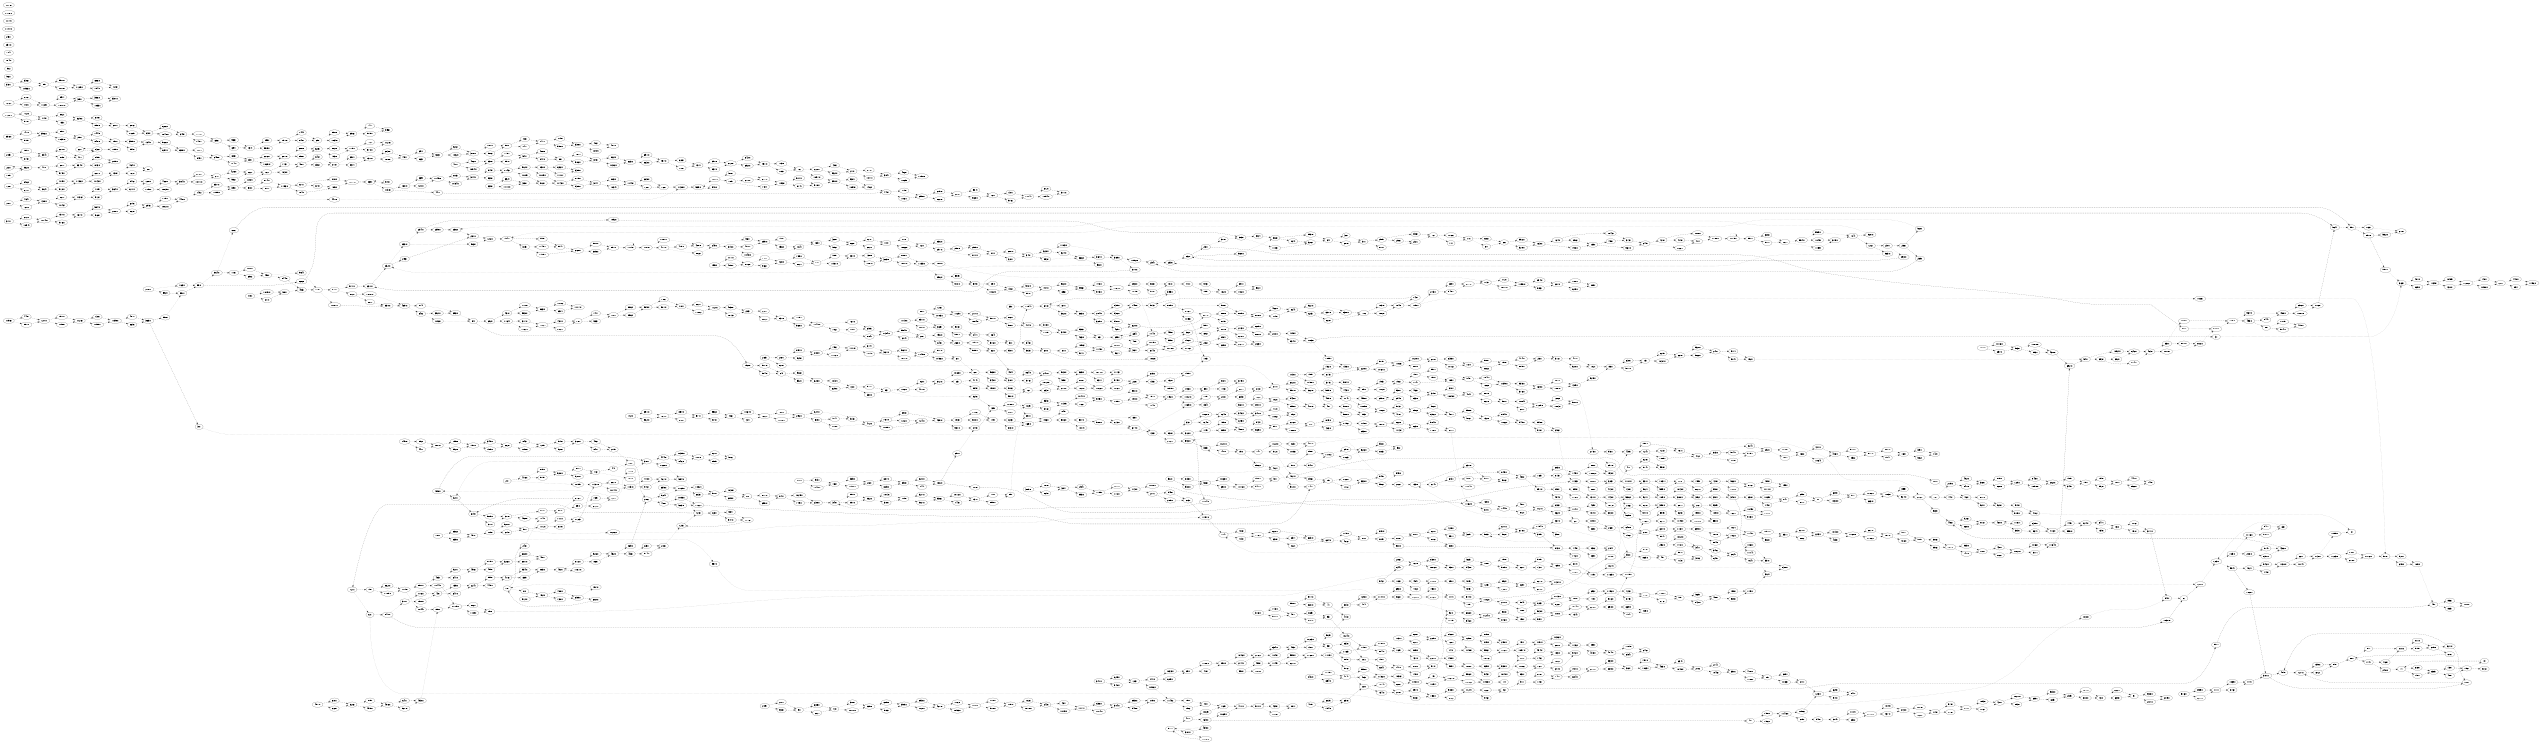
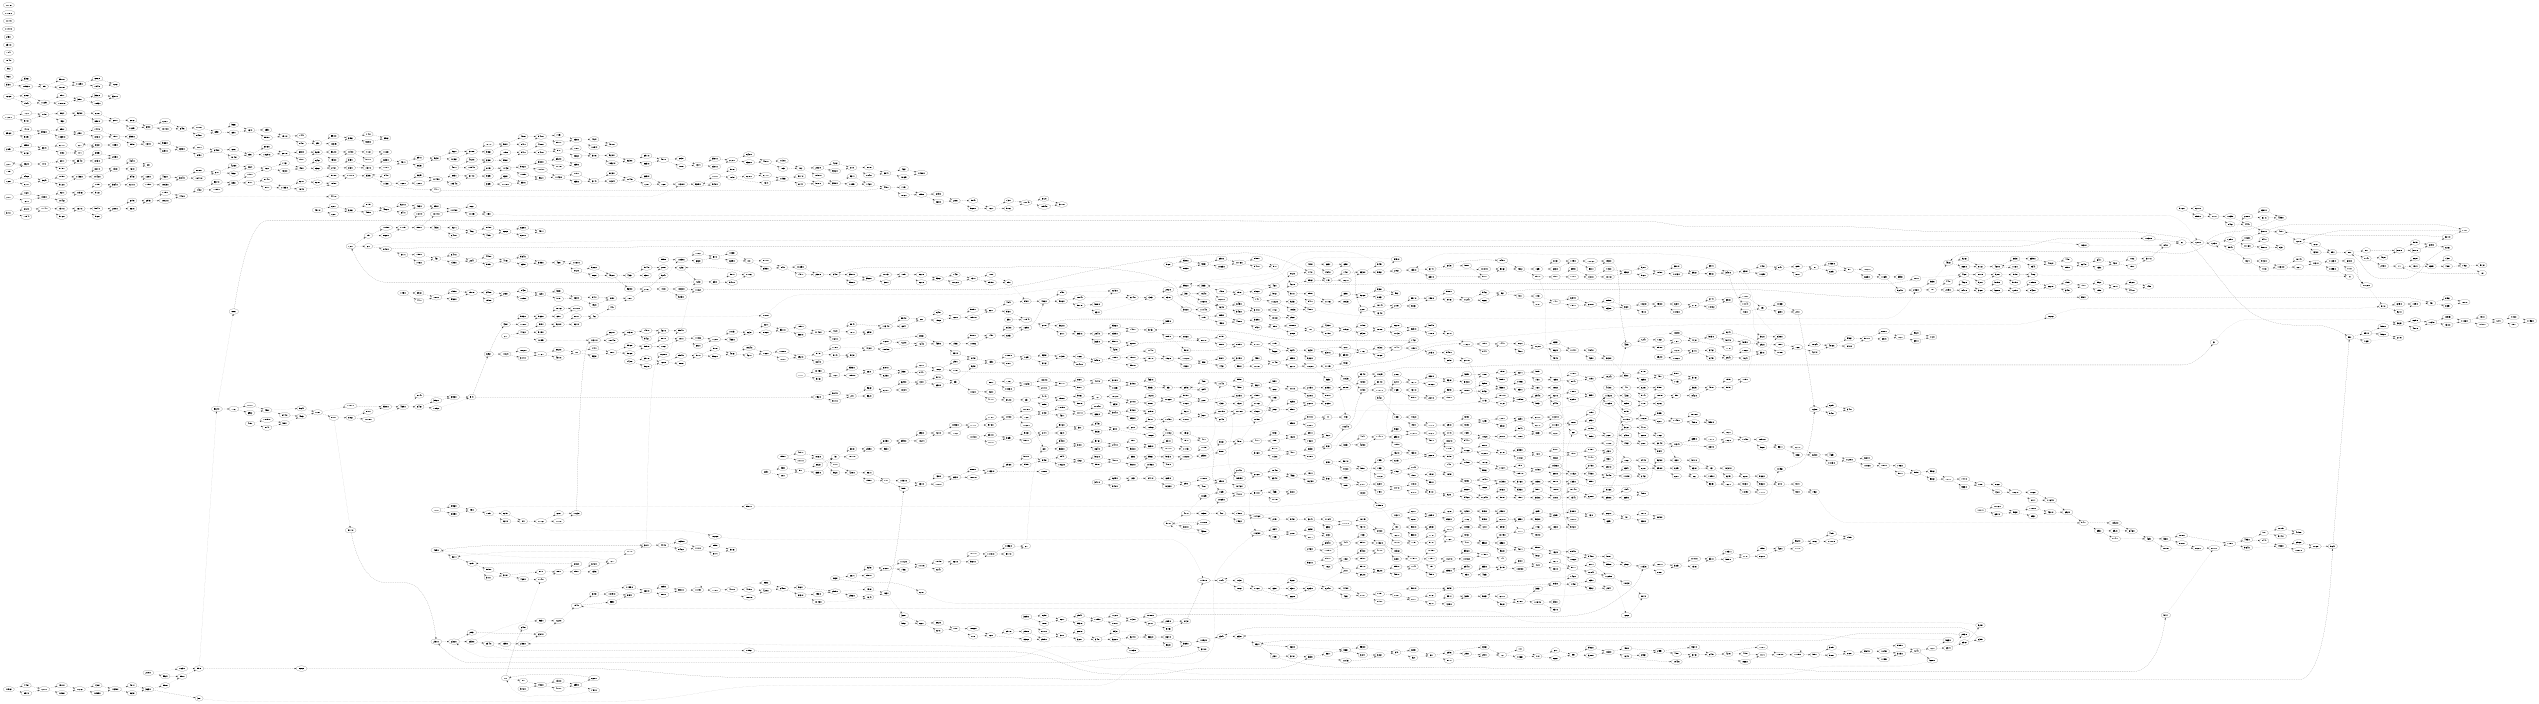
(825, 245) -> (898, 542)
